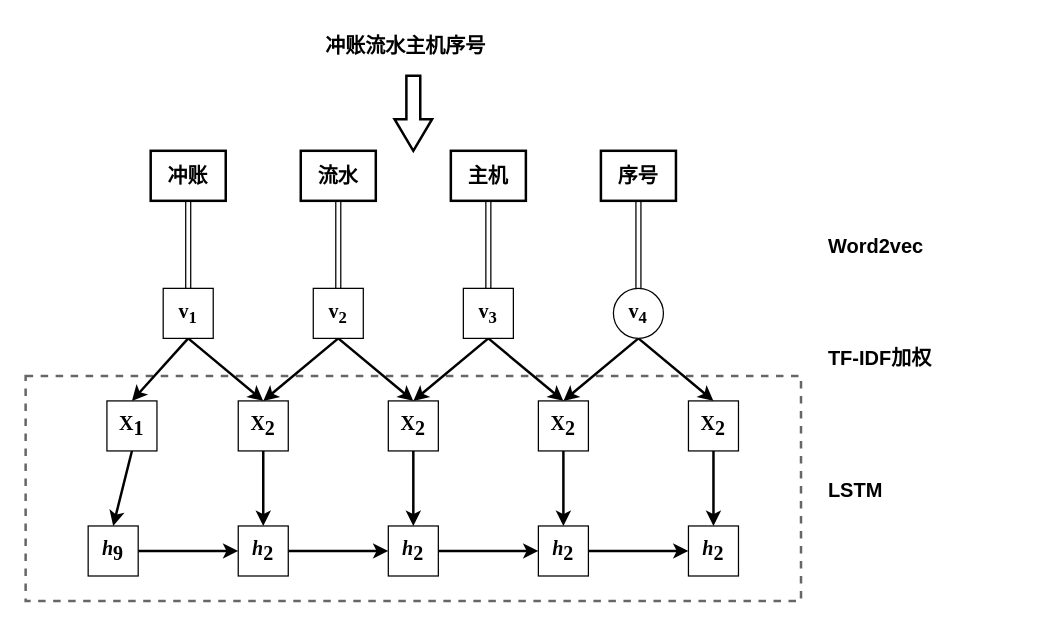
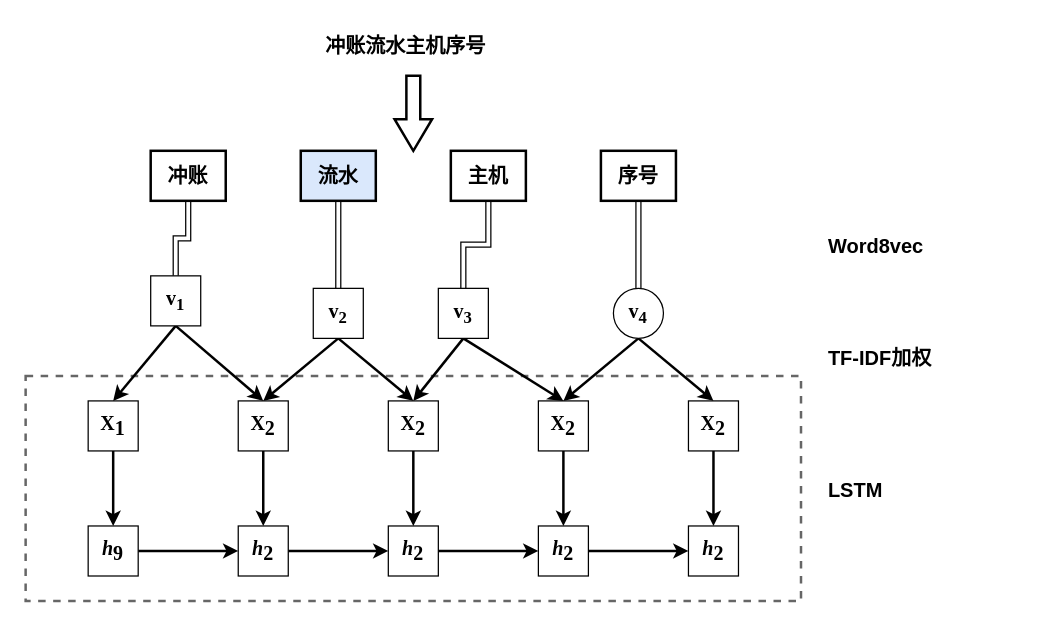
(338, 176) -> (338, 176)
(862, 243) -> (862, 243)
(188, 313) -> (176, 301)
(488, 313) -> (463, 313)
(132, 426) -> (113, 426)
